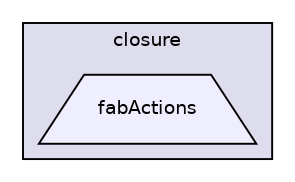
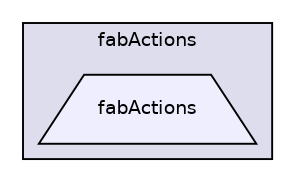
(148, 41) -> (148, 41)
